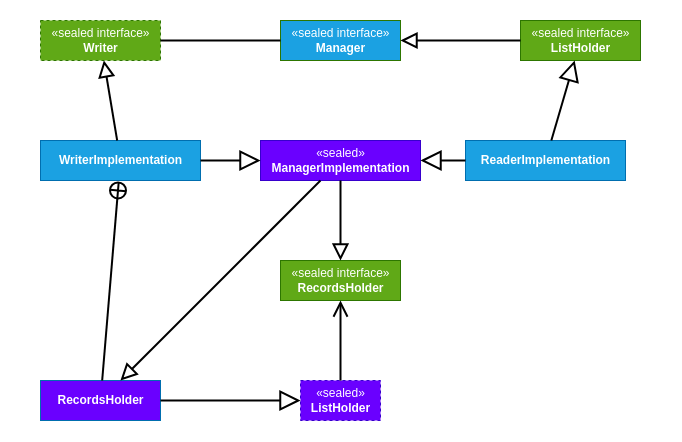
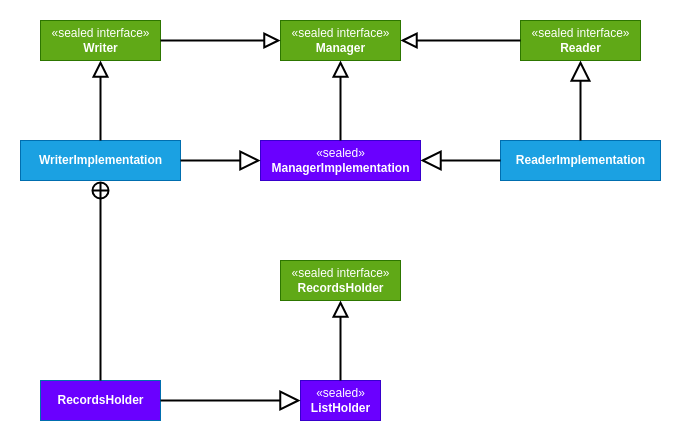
(101, 41) -> (101, 41)
(271, 41) -> (262, 41)
(341, 41) -> (341, 41)
(581, 41) -> (581, 41)
(121, 161) -> (101, 161)
(546, 161) -> (581, 161)
(341, 212) -> none
(226, 275) -> (341, 109)
(341, 312) -> (341, 318)
(341, 401) -> (341, 401)
